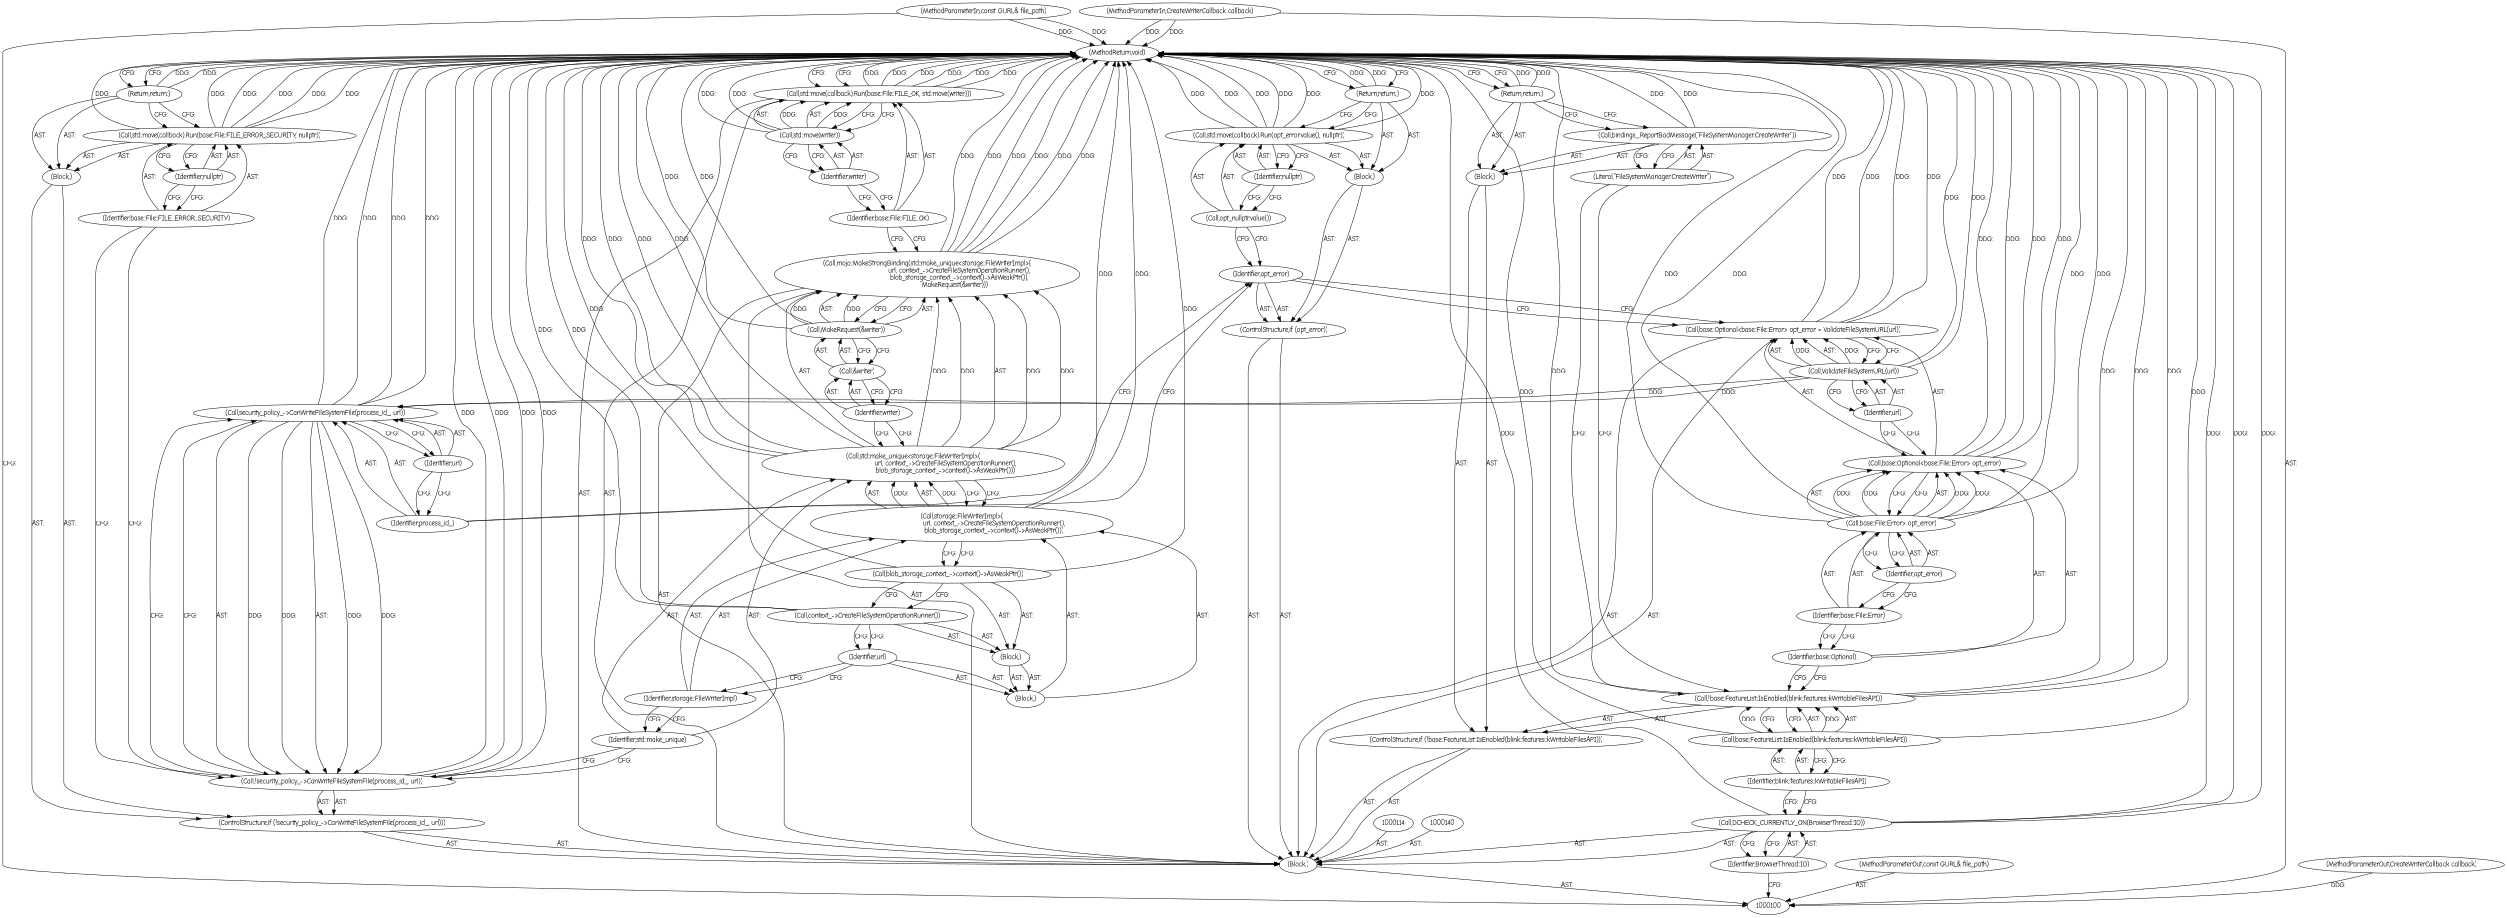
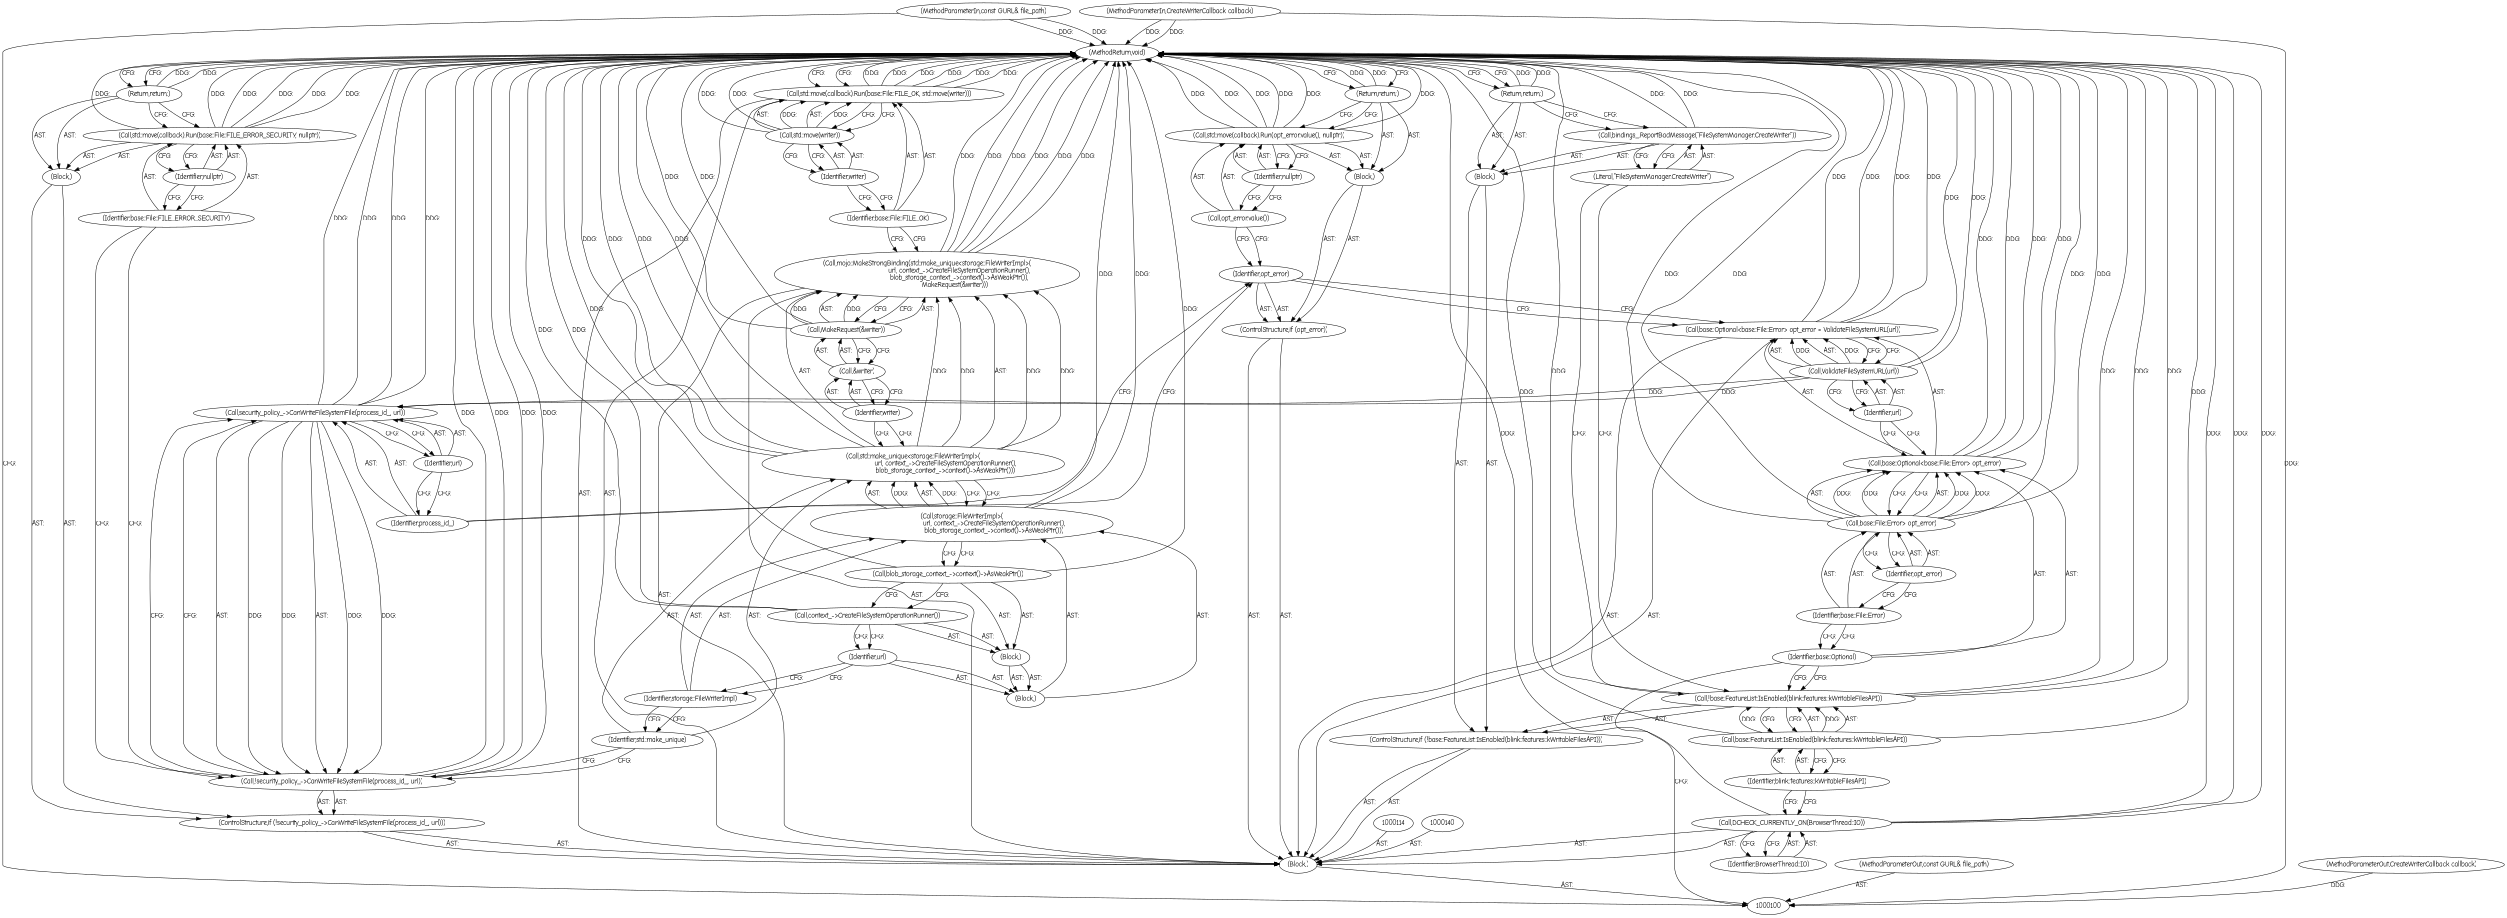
(1239, 219) -> (1239, 219)
(2293, 464) -> (2293, 464)
(1768, 883) -> (1632, 731)
